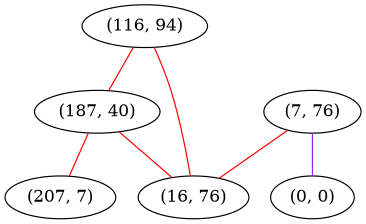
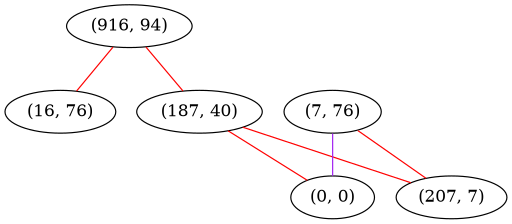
(145, 26) -> (129, 26)
(253, 154) -> (392, 154)
(145, 155) -> (268, 156)
